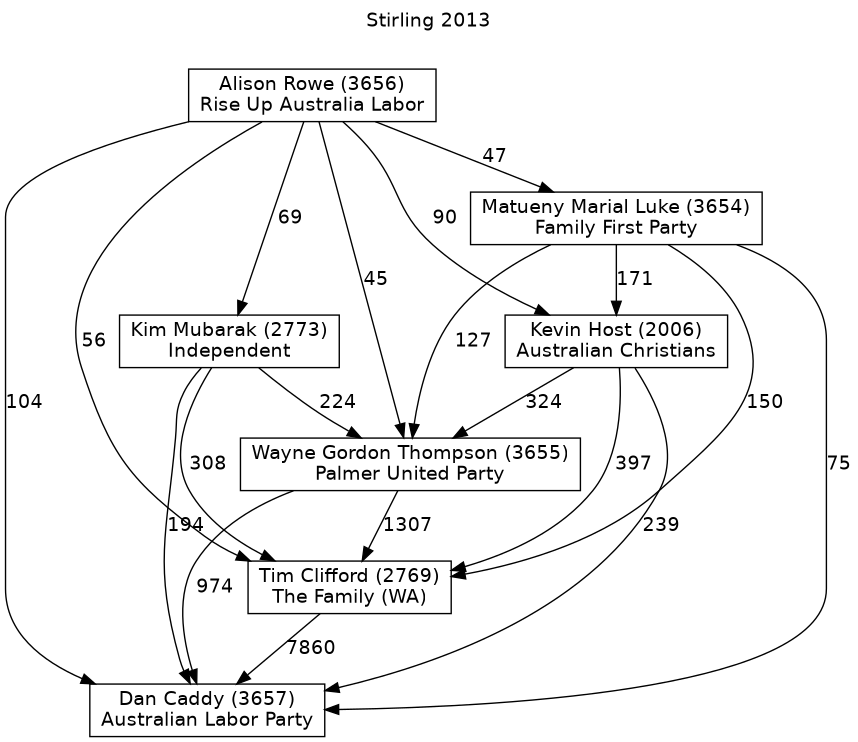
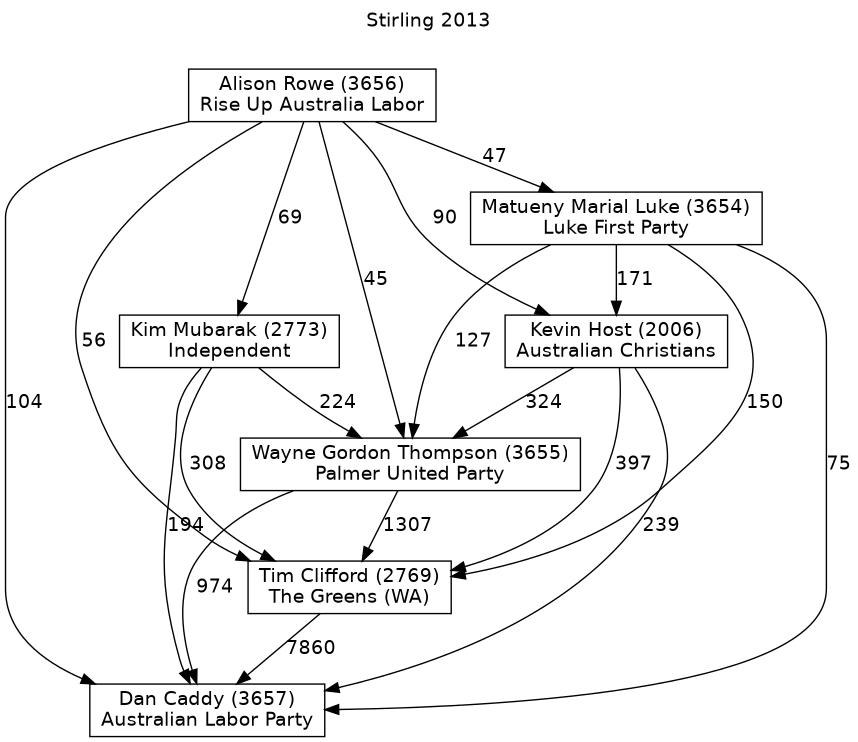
(616, 218) -> (616, 218)
(350, 587) -> (350, 587)
